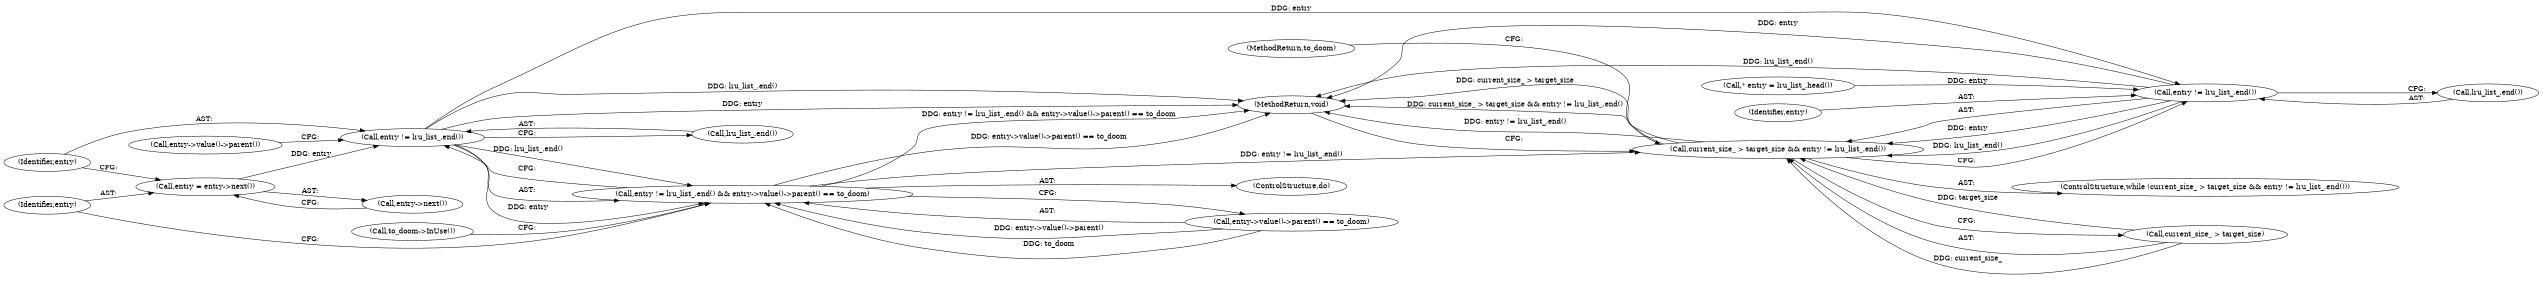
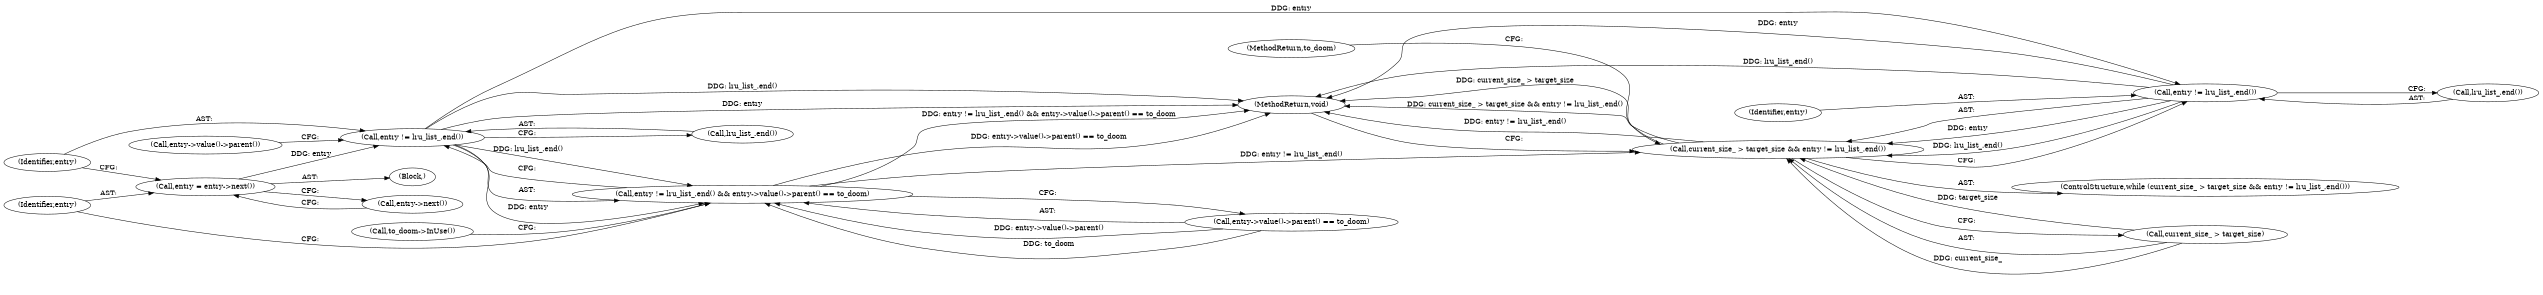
(1778, 86) -> none
none -> (412, 177)
(1291, 186) -> none
(311, 191) -> (311, 191)
